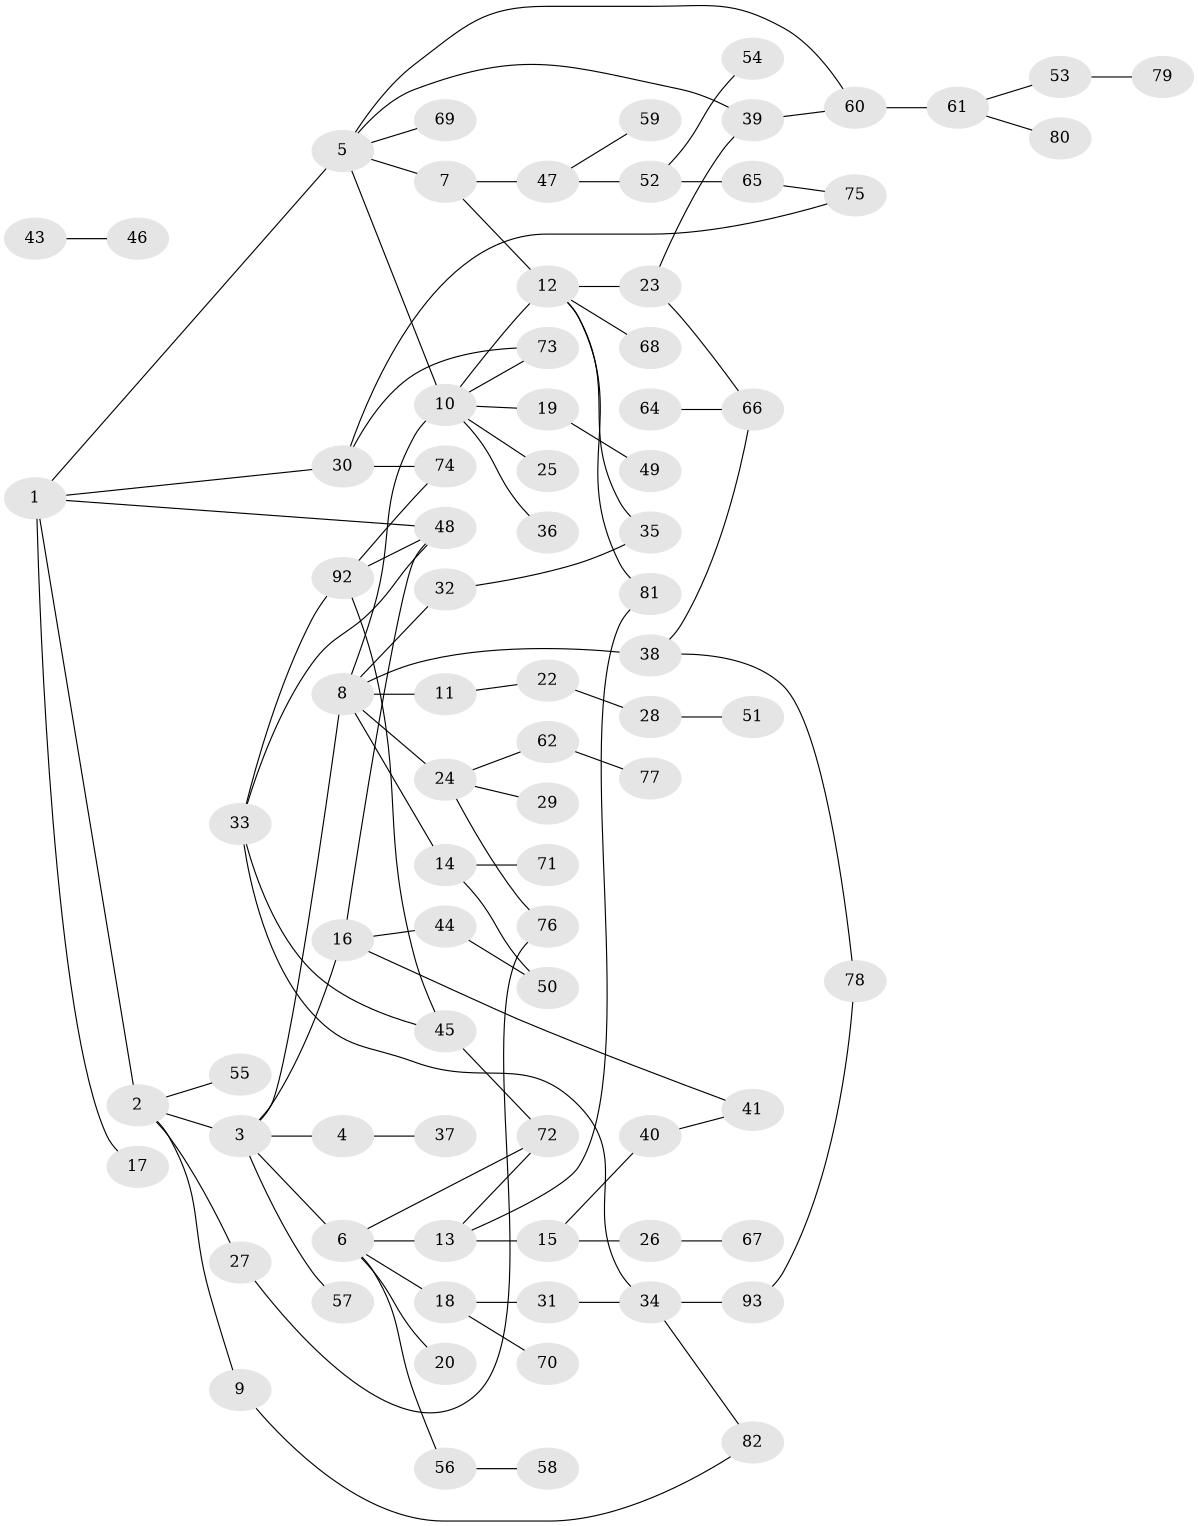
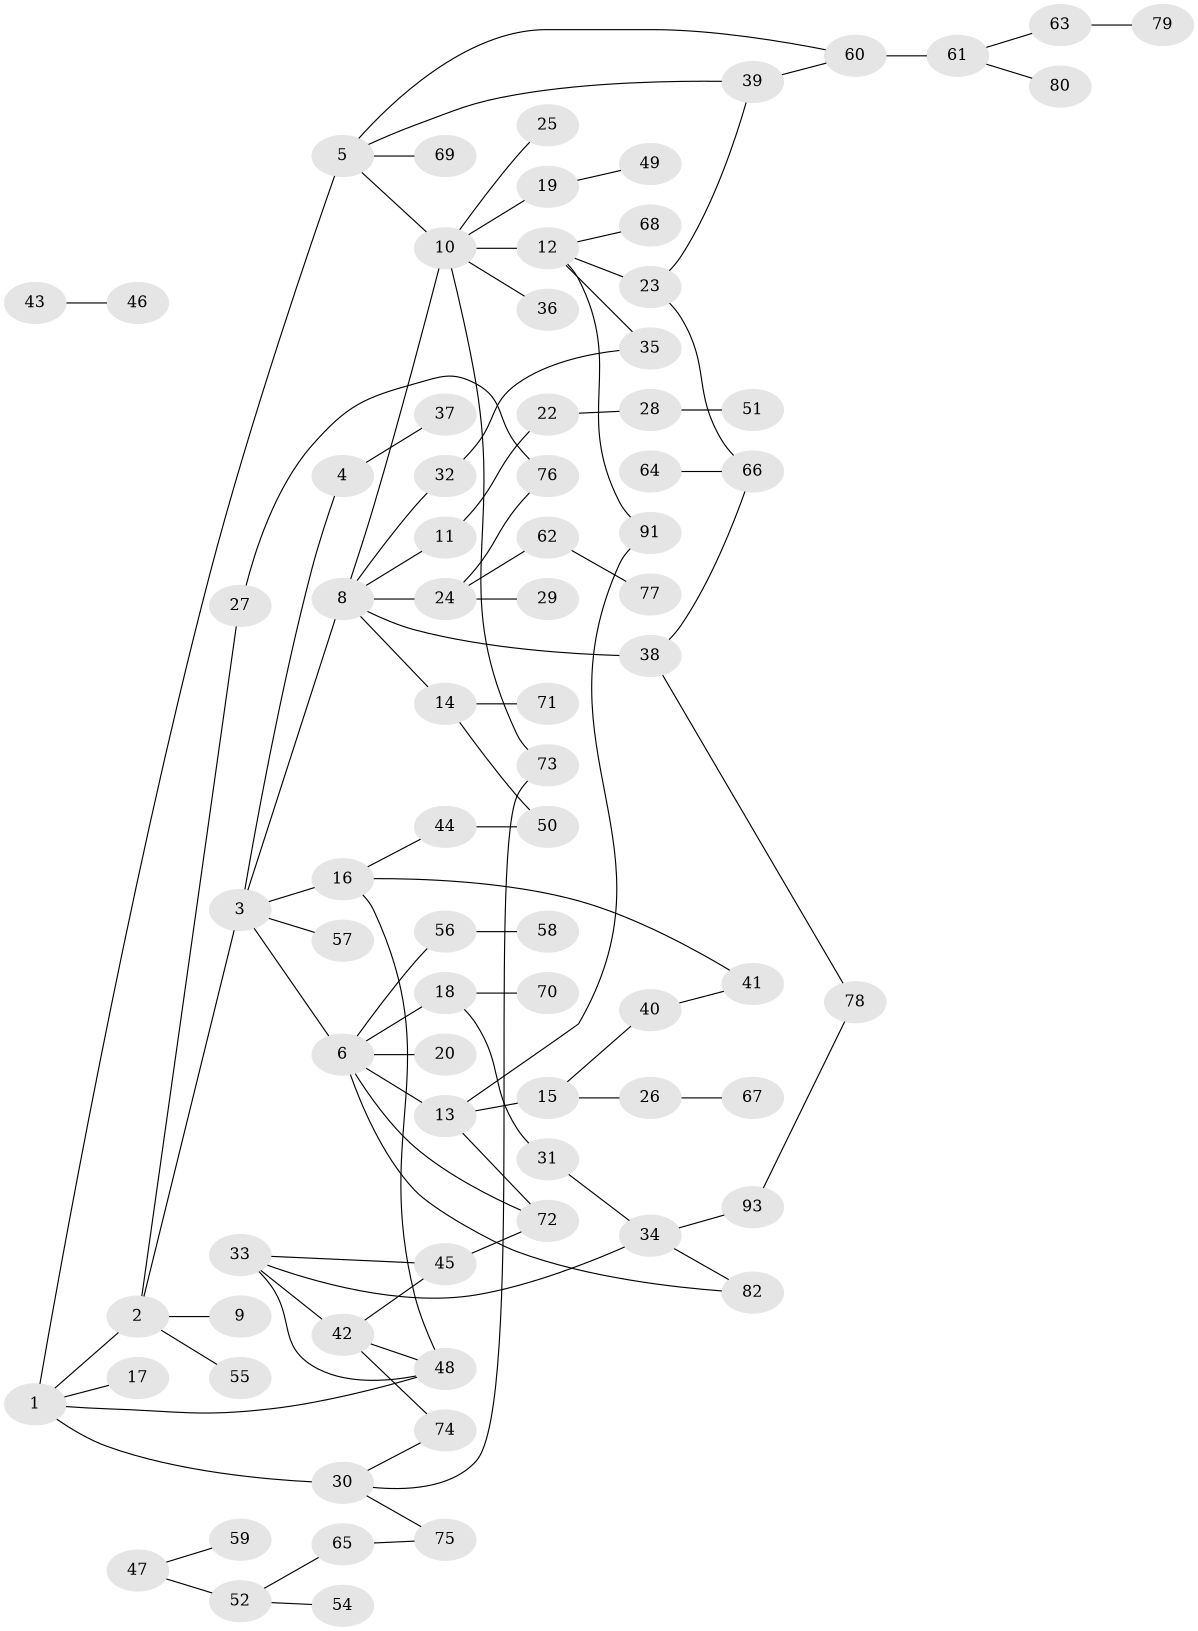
(1060, 77) -> (1060, 25)
(445, 182) -> none
(343, 578) -> (343, 1335)
(650, 594) -> (650, 533)
(481, 1521) -> (487, 1237)
